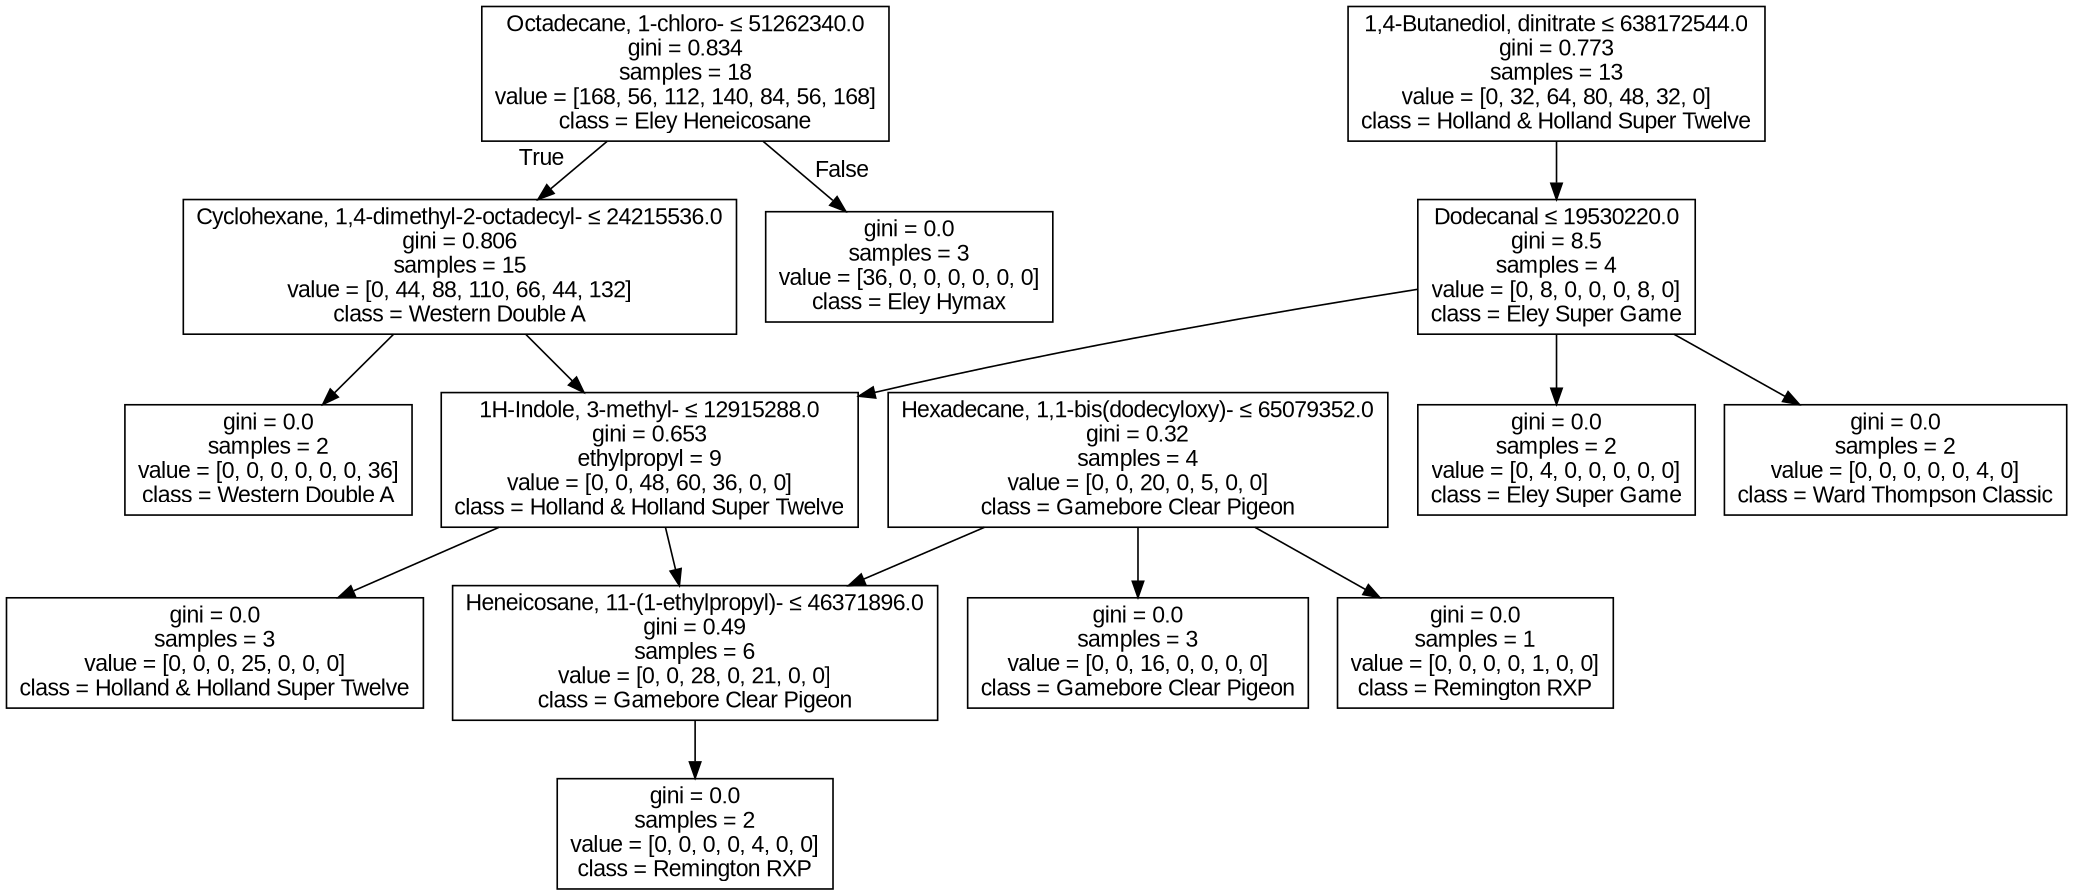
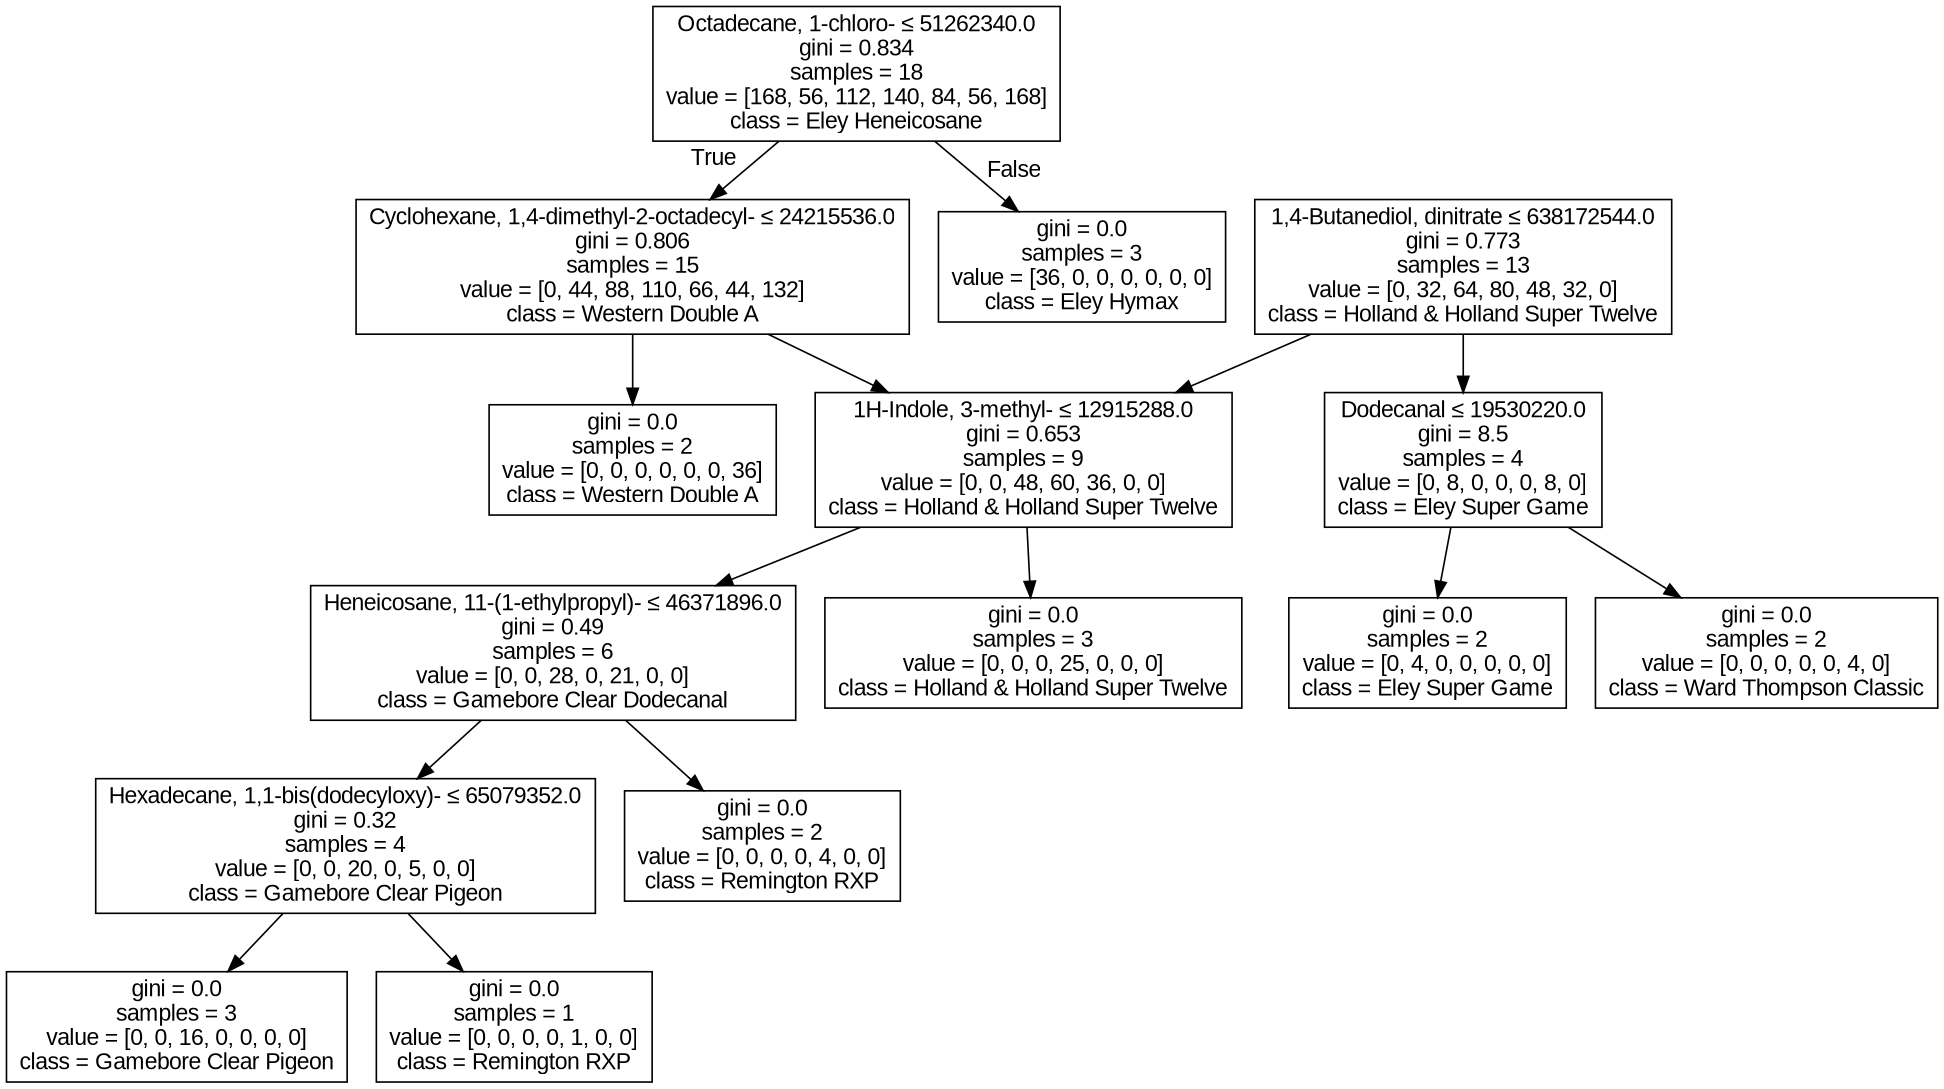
(1145, 336) -> (1251, 360)
(650, 459) -> (1024, 459)
(924, 553) -> (455, 744)
(695, 701) -> (553, 701)
